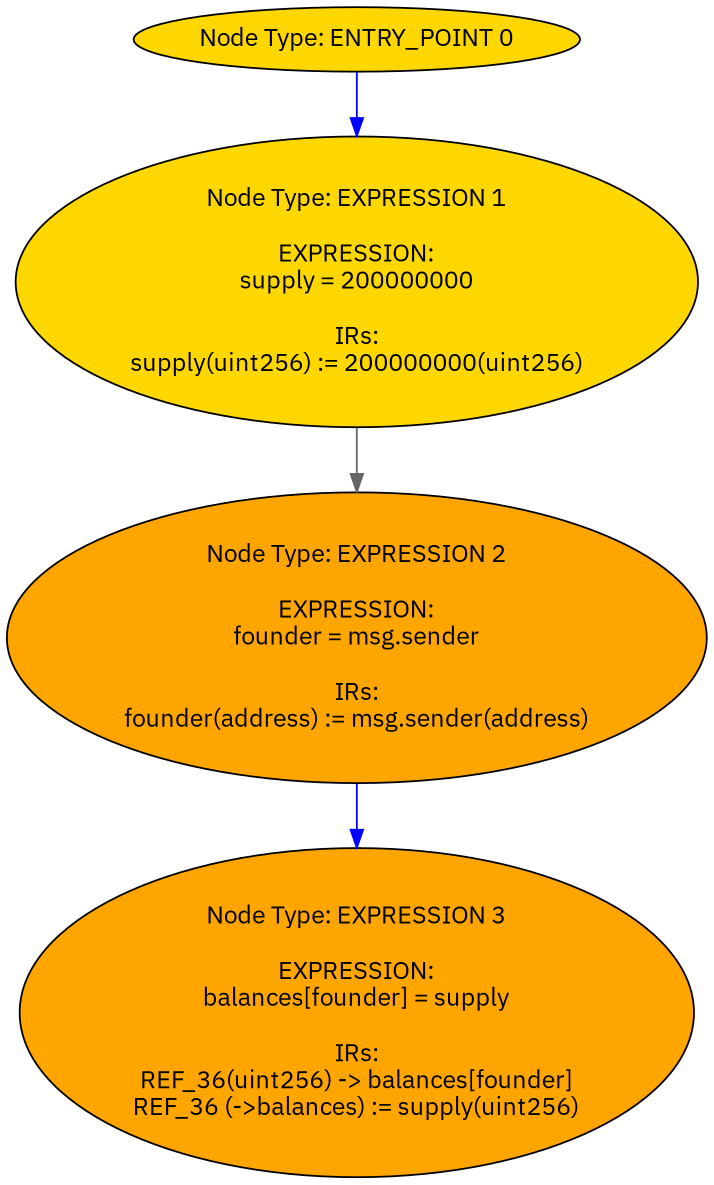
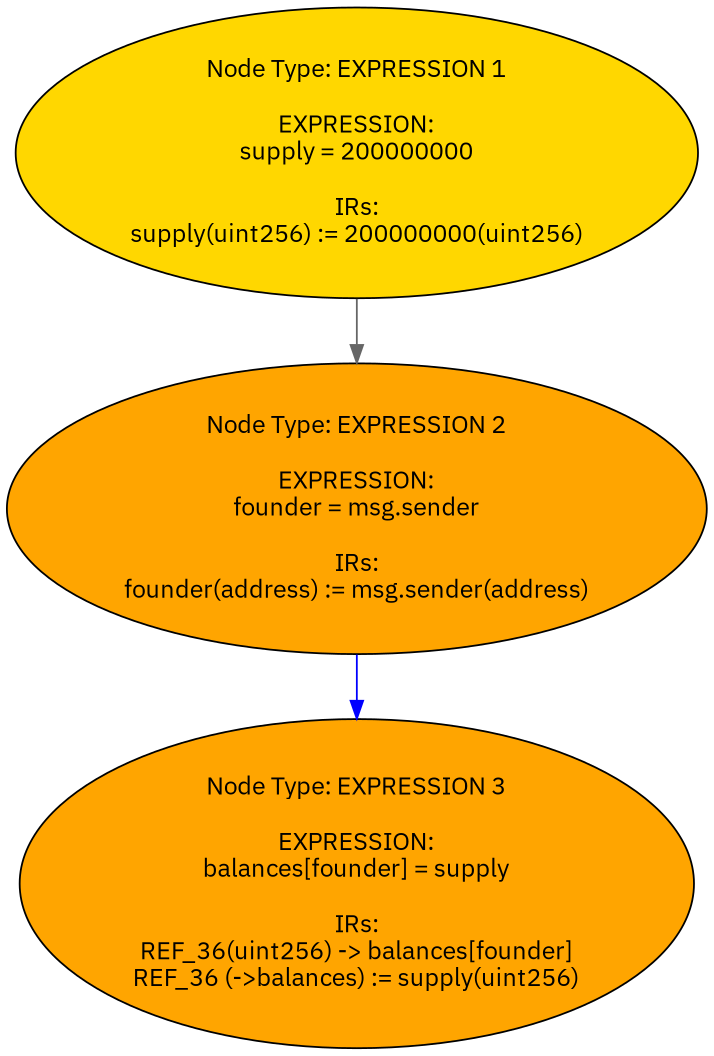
(357, 39) -> none
